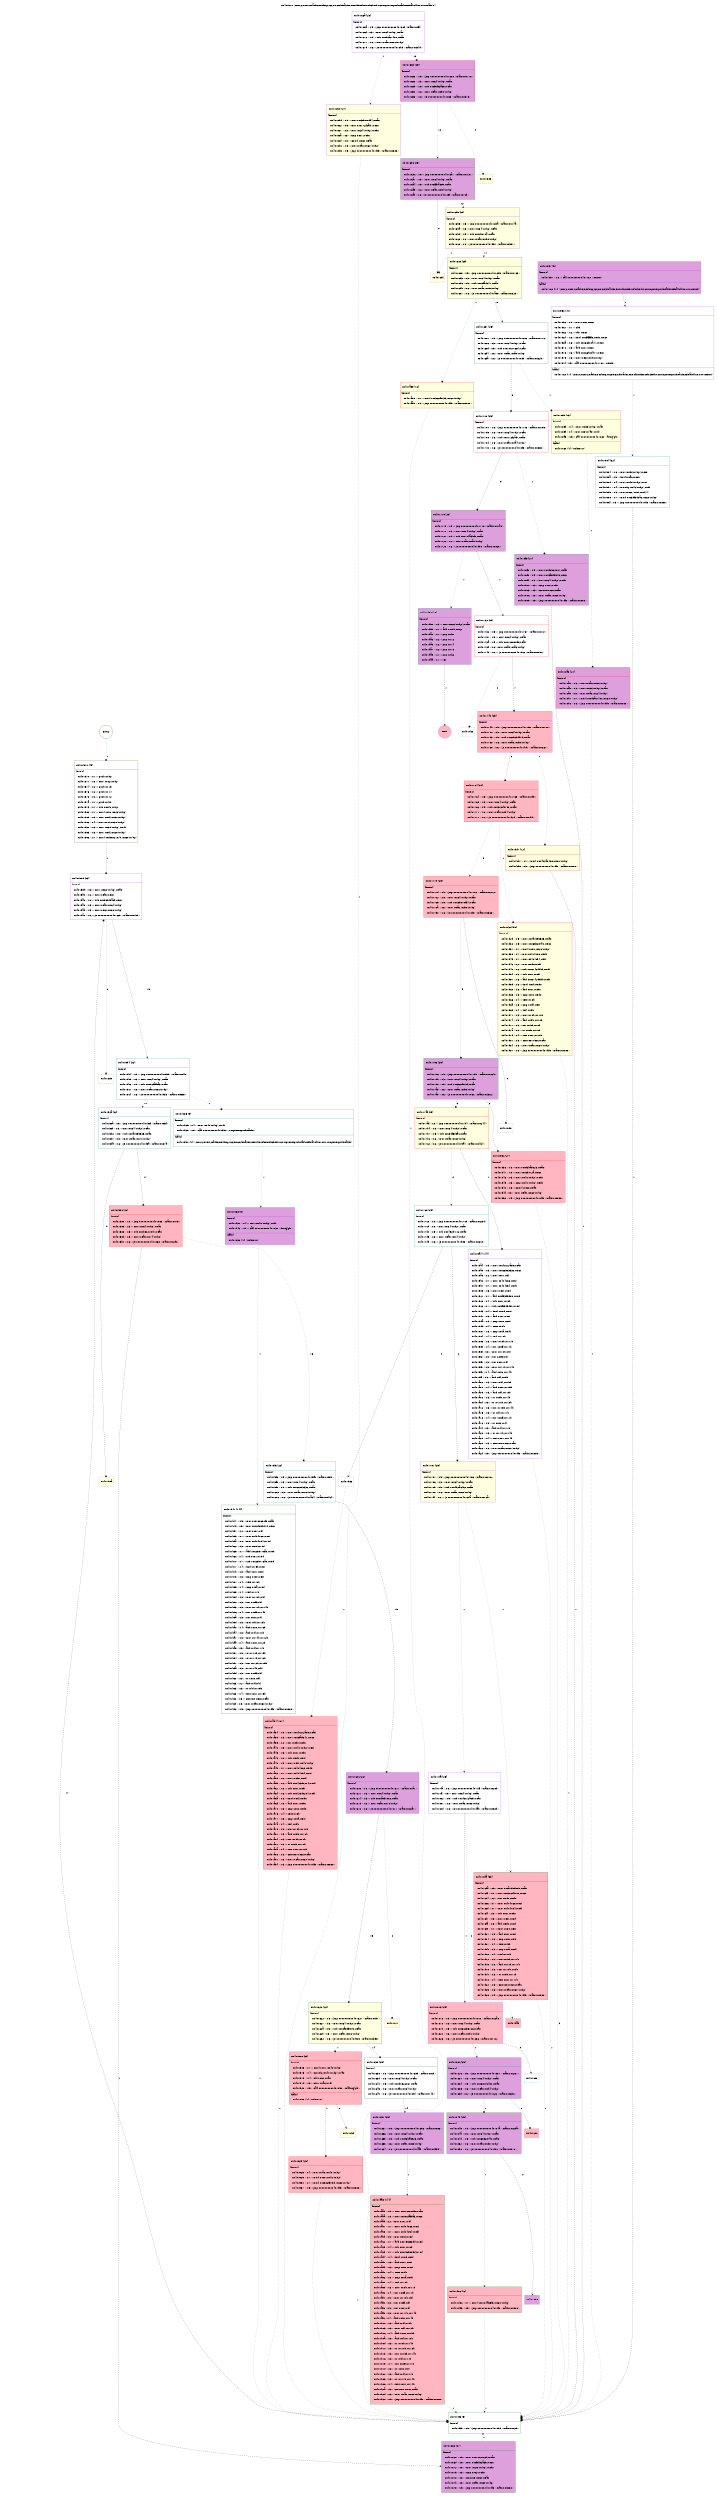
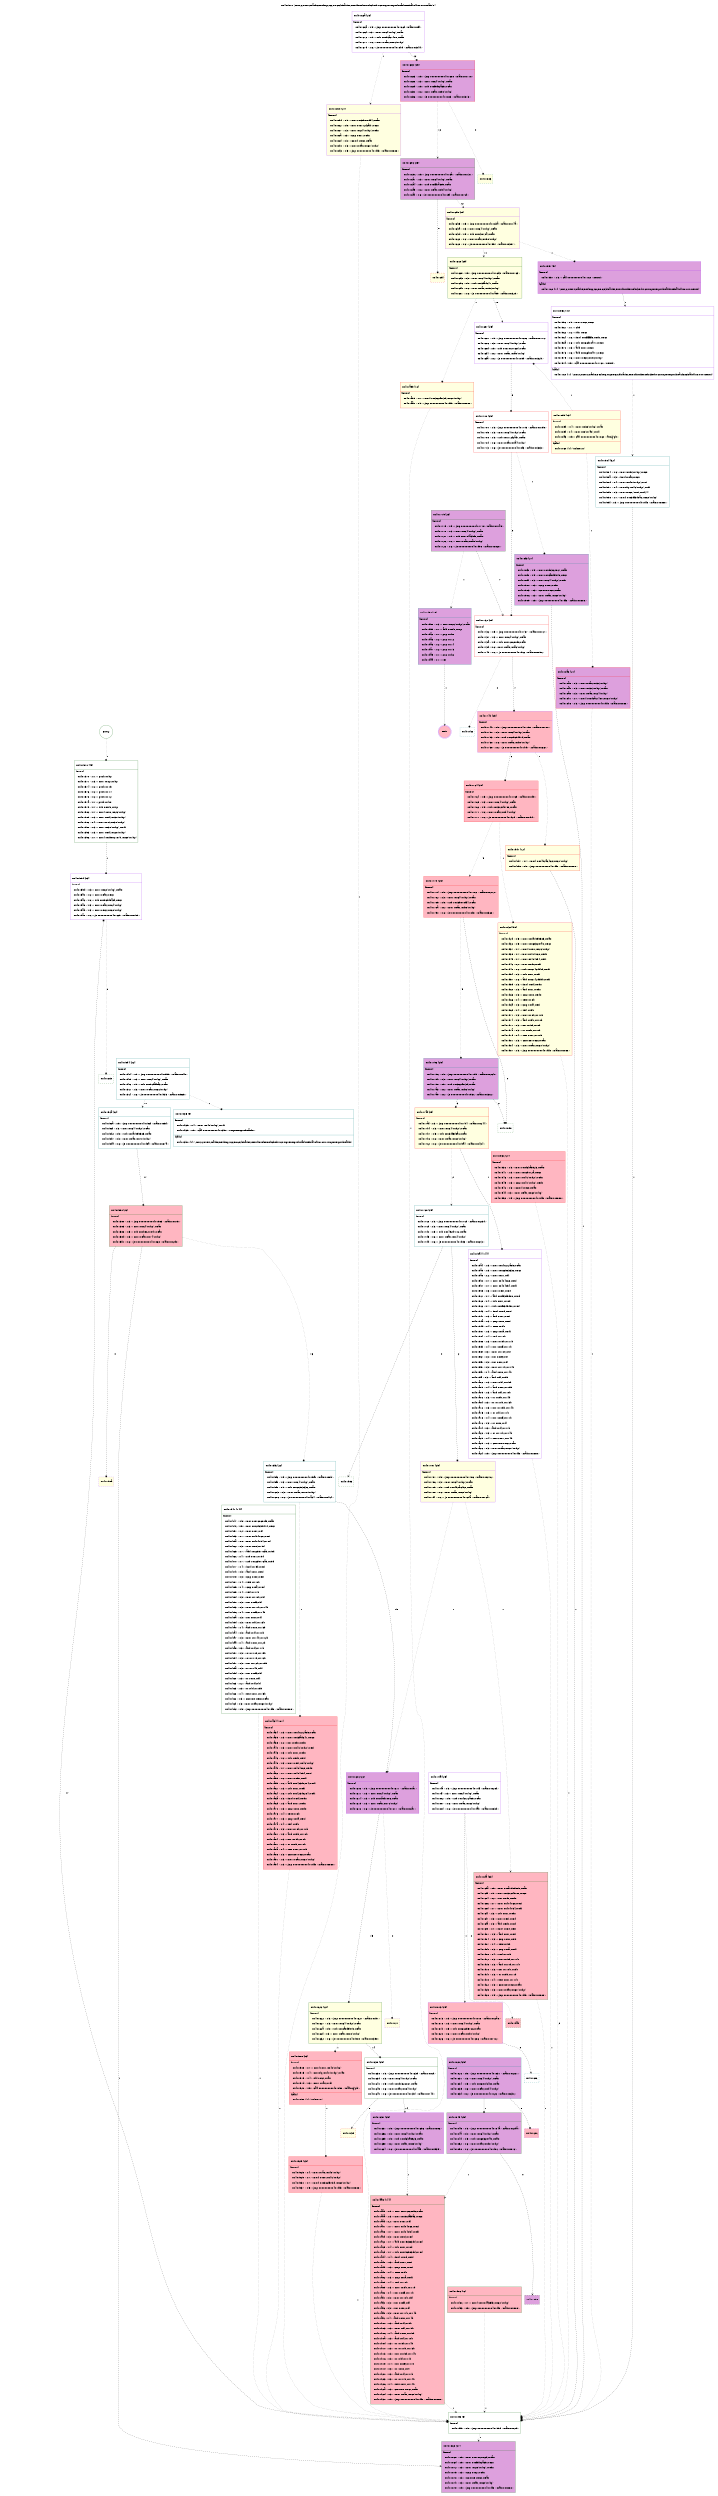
(445, 259) -> (547, 252)
(511, 343) -> (511, 343)
(533, 388) -> (555, 387)
(490, 481) -> (511, 533)
(130, 988) -> none
(494, 1124) -> (500, 1110)
(146, 1226) -> (146, 1226)
(260, 1226) -> none
(101, 1310) -> (108, 1361)
(329, 1601) -> (300, 1609)
(461, 1637) -> (420, 1637)
(474, 2050) -> none
(341, 2116) -> (364, 2112)
(484, 2220) -> (457, 2175)
(482, 2438) -> (479, 2437)
